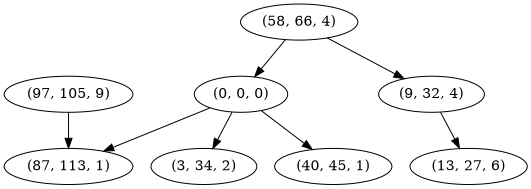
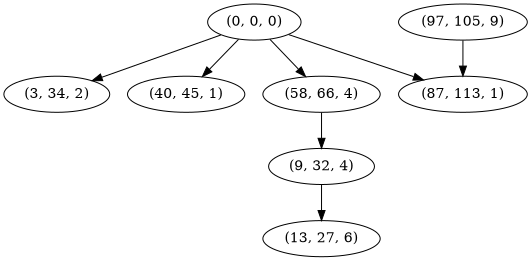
(273, 54) -> (284, 54)
